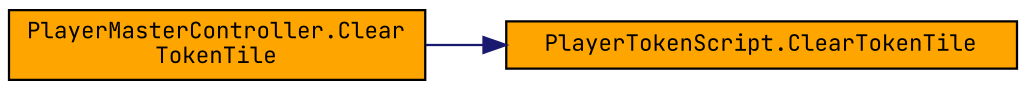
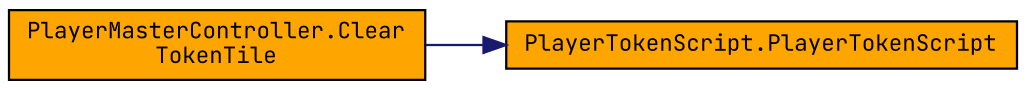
(762, 45) -> (762, 45)
